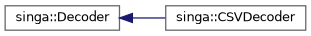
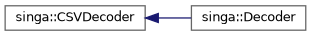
(149, 18) -> (175, 18)
